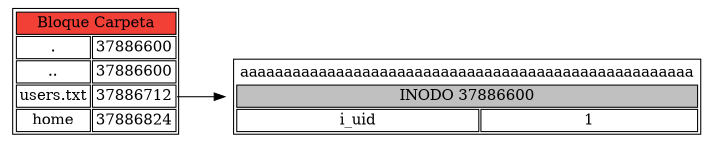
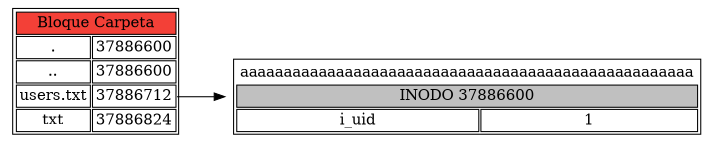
(53, 120) -> (53, 120)
